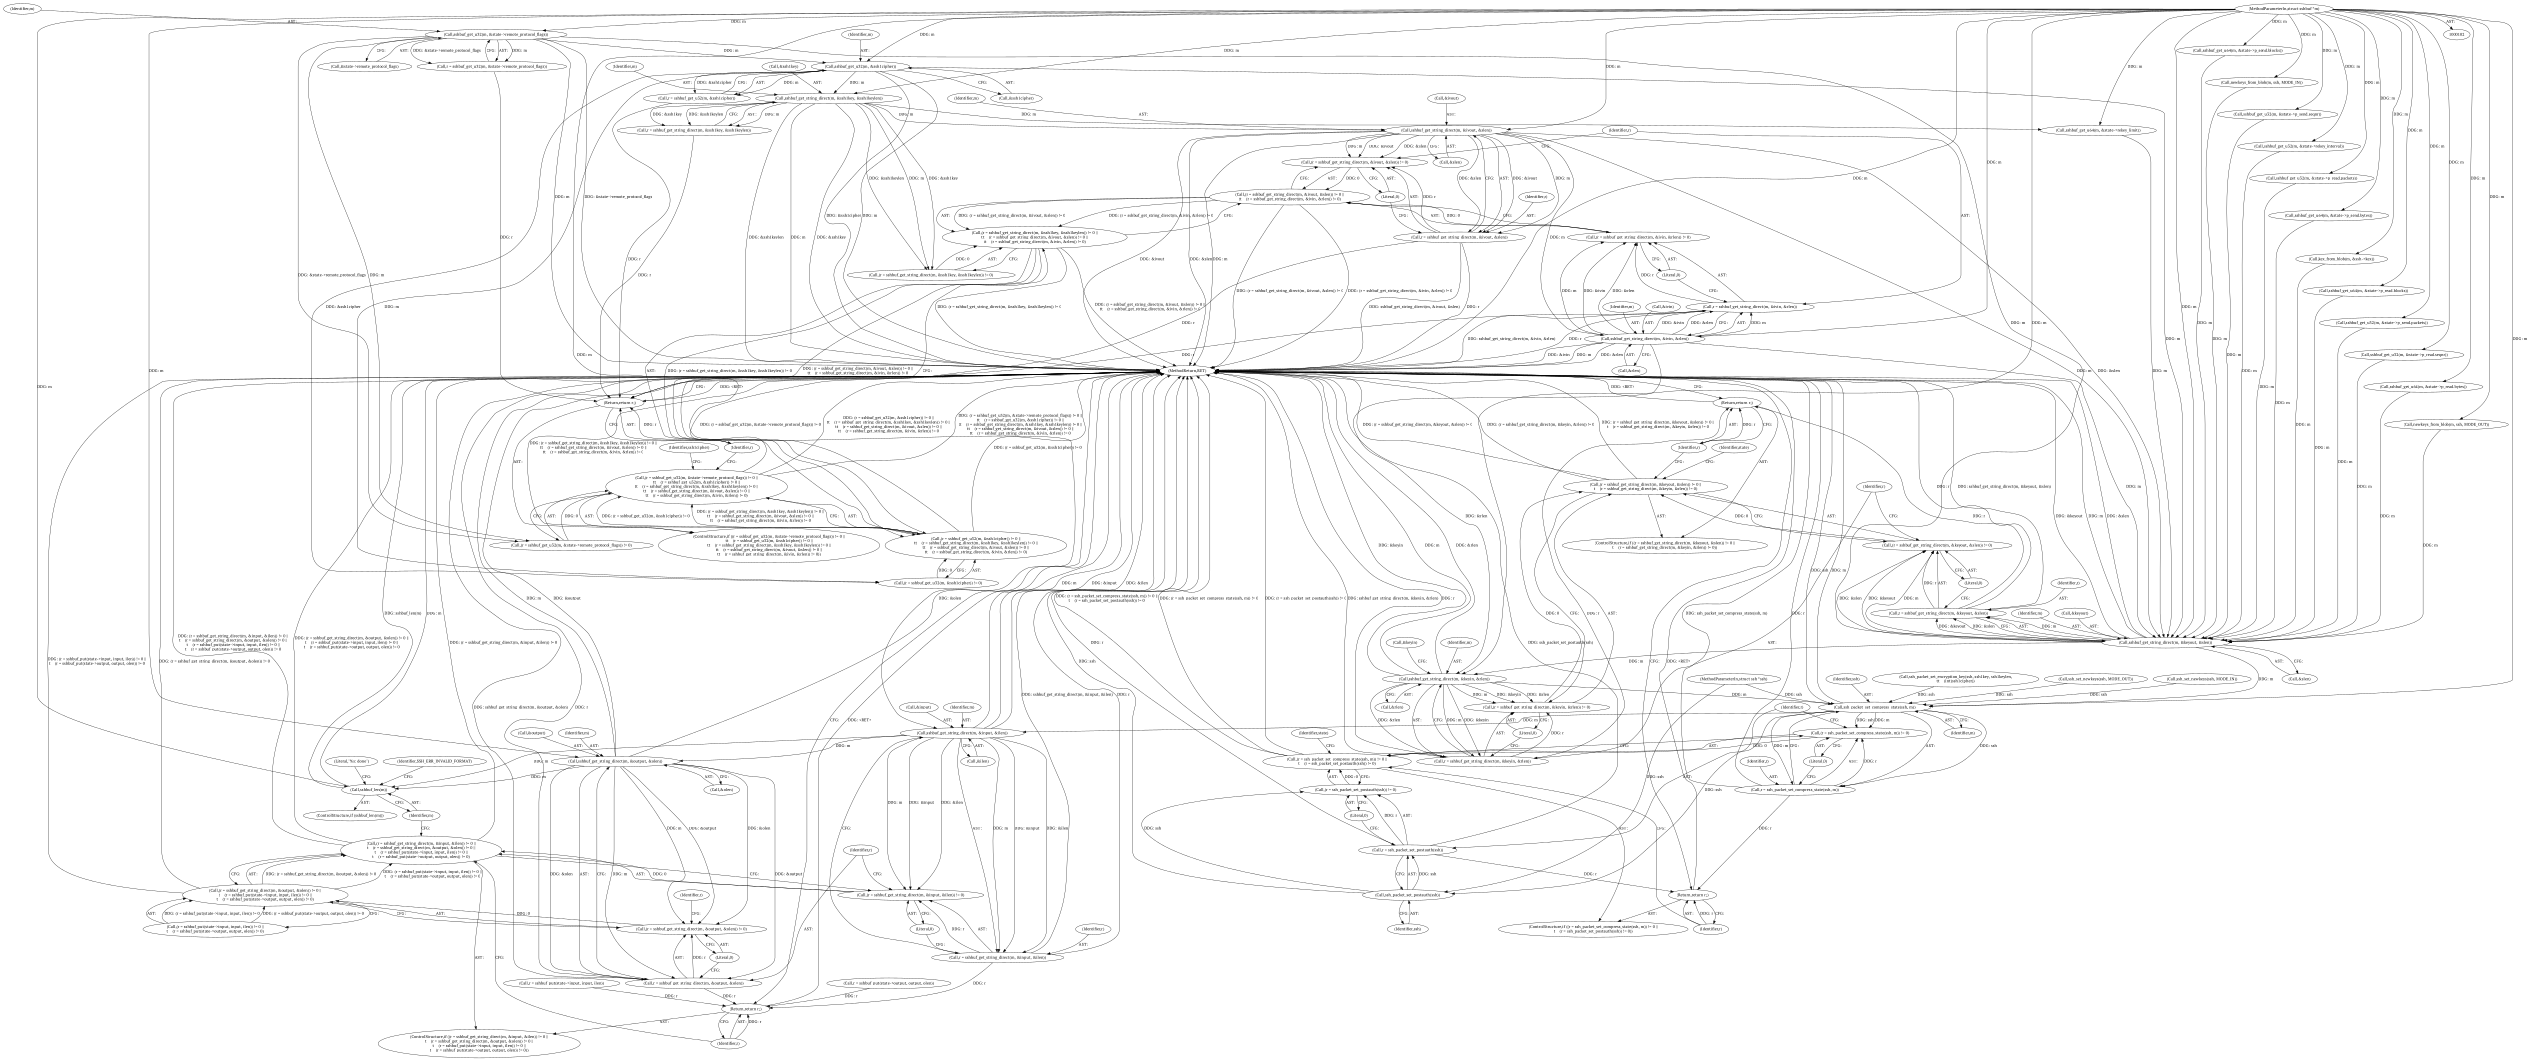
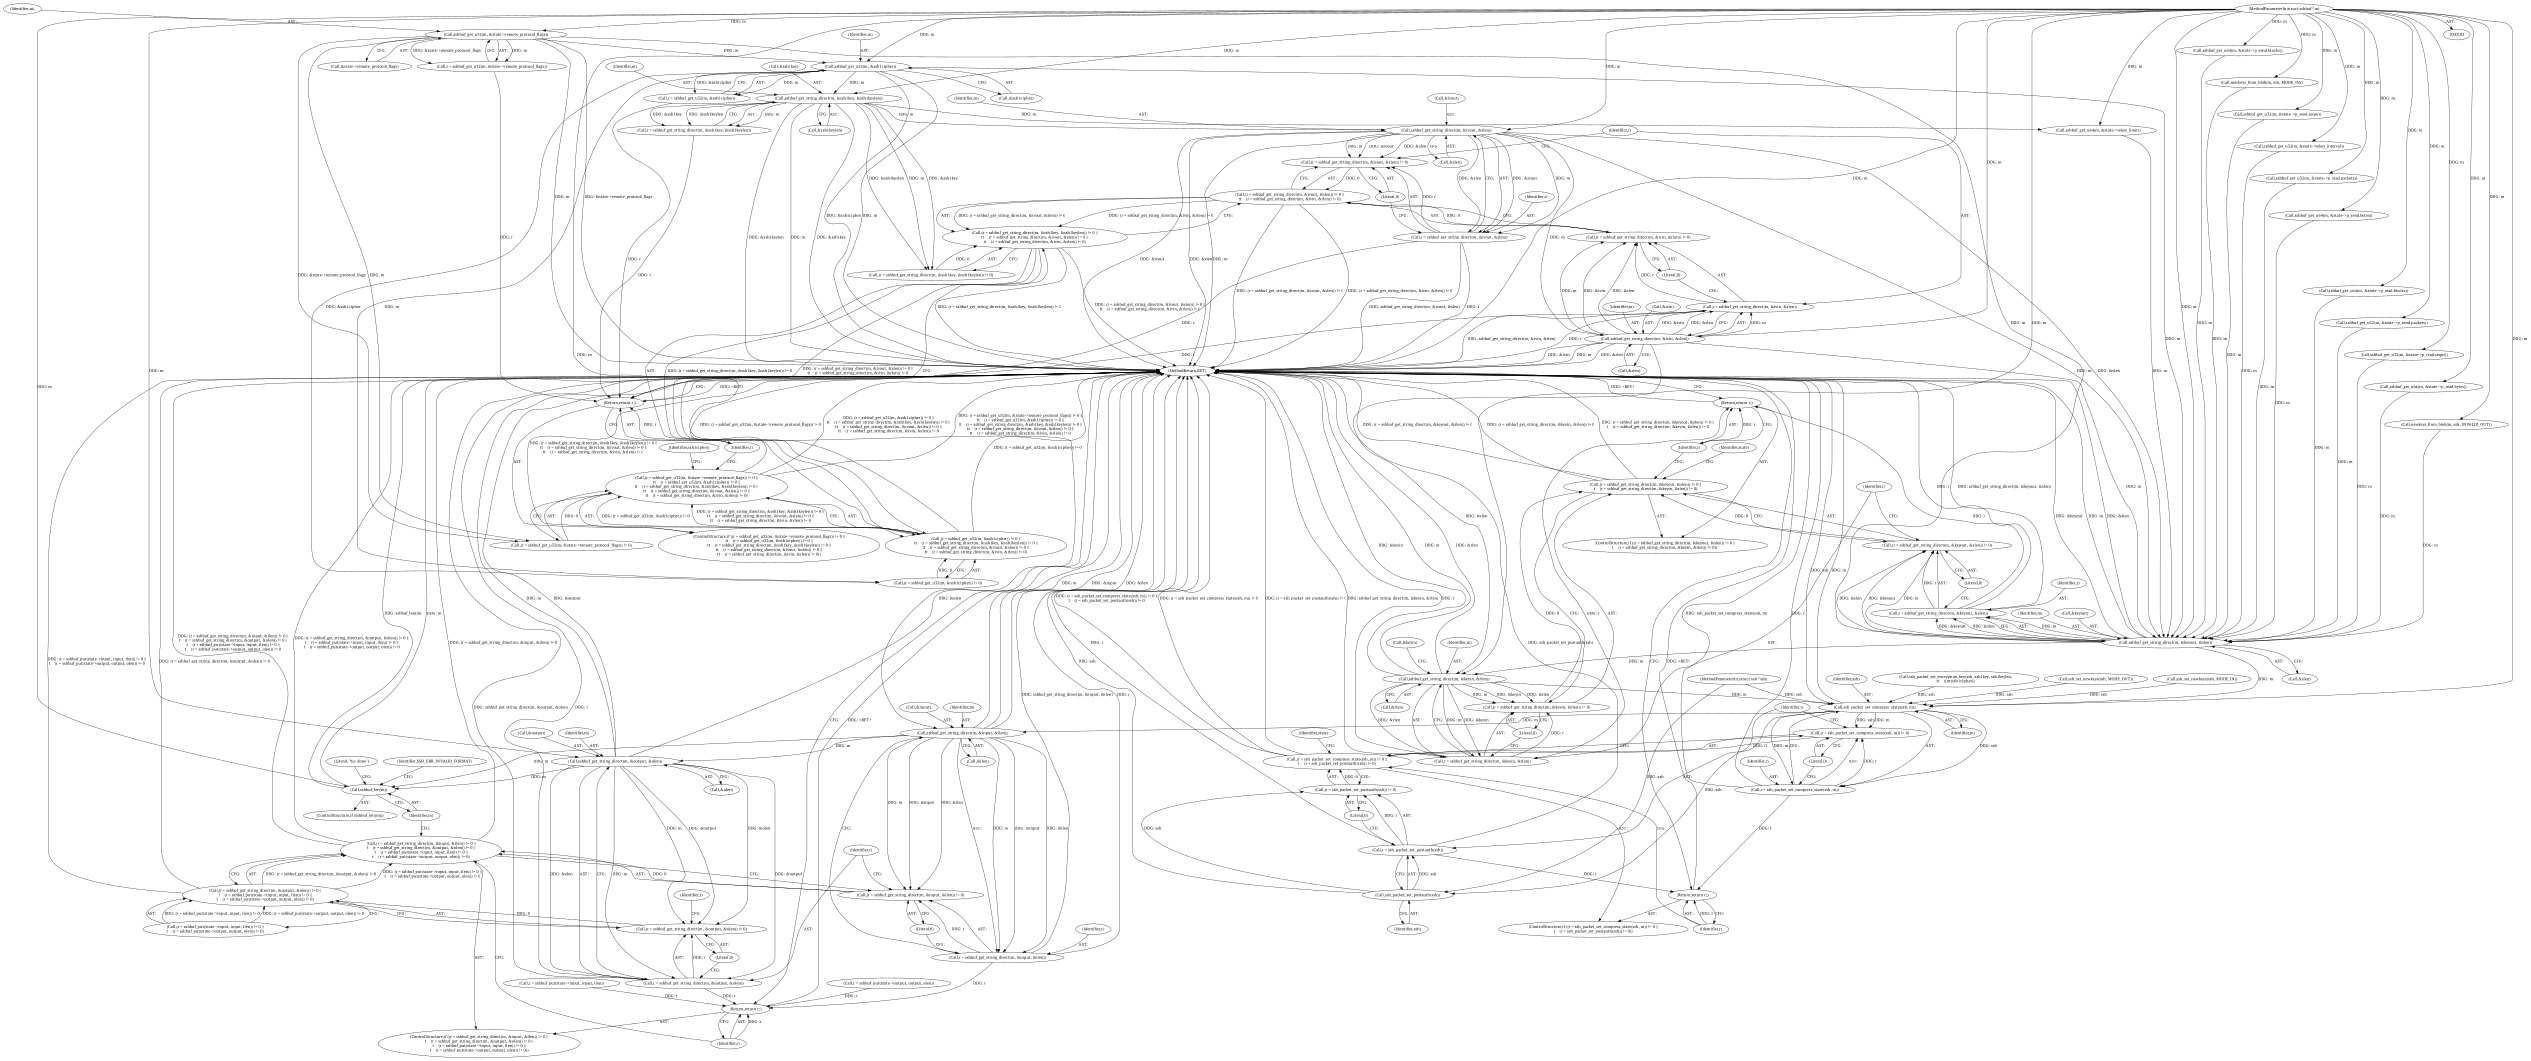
none -> (825, 130)
(2342, 259) -> none
(2446, 425) -> (2446, 425)
